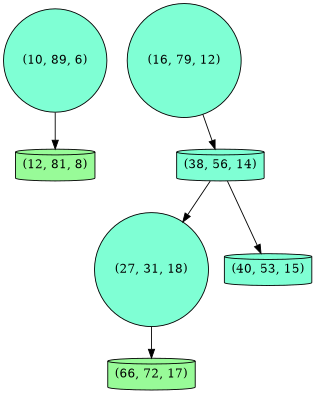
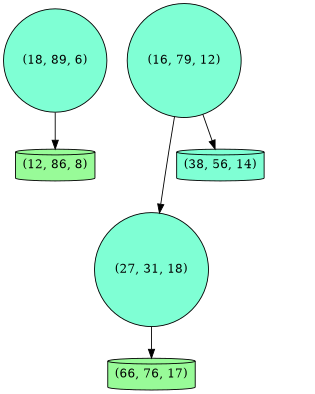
(55, 61) -> (55, 61)
(55, 165) -> (55, 165)
(199, 198) -> (167, 160)
(268, 270) -> none
(151, 374) -> (151, 374)
